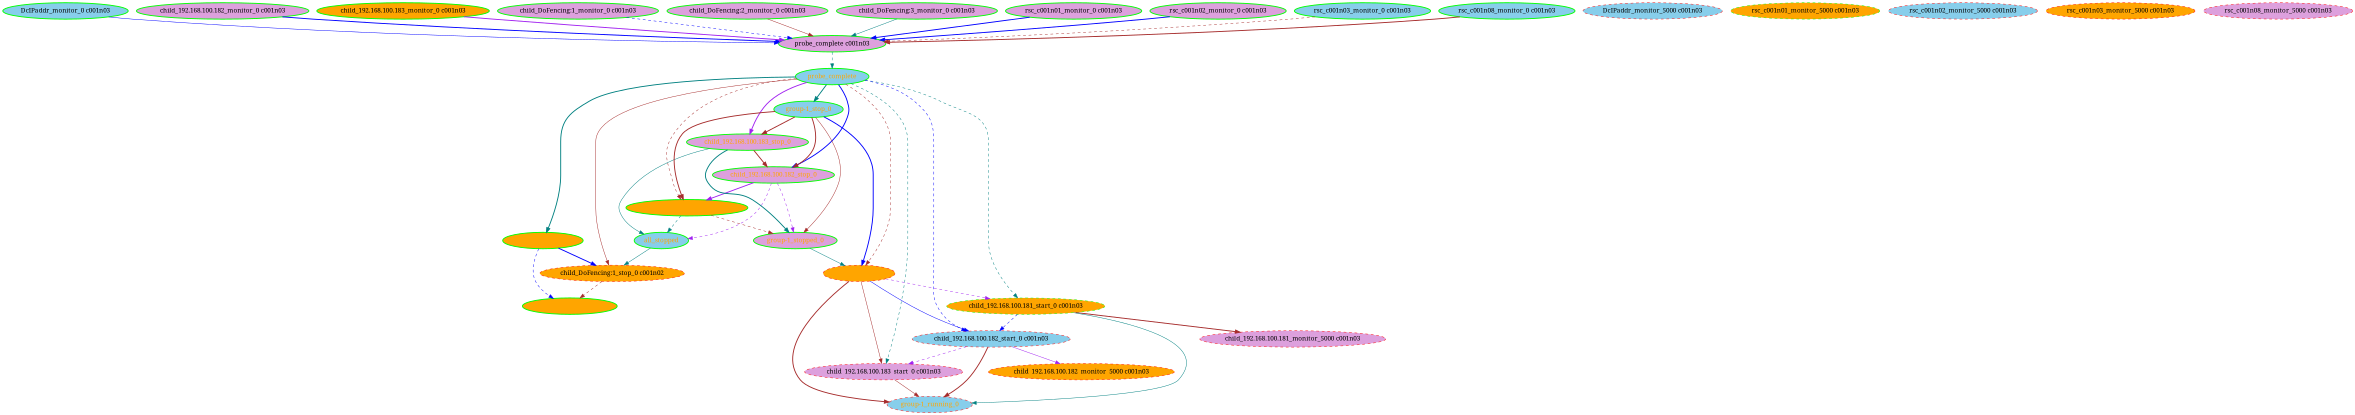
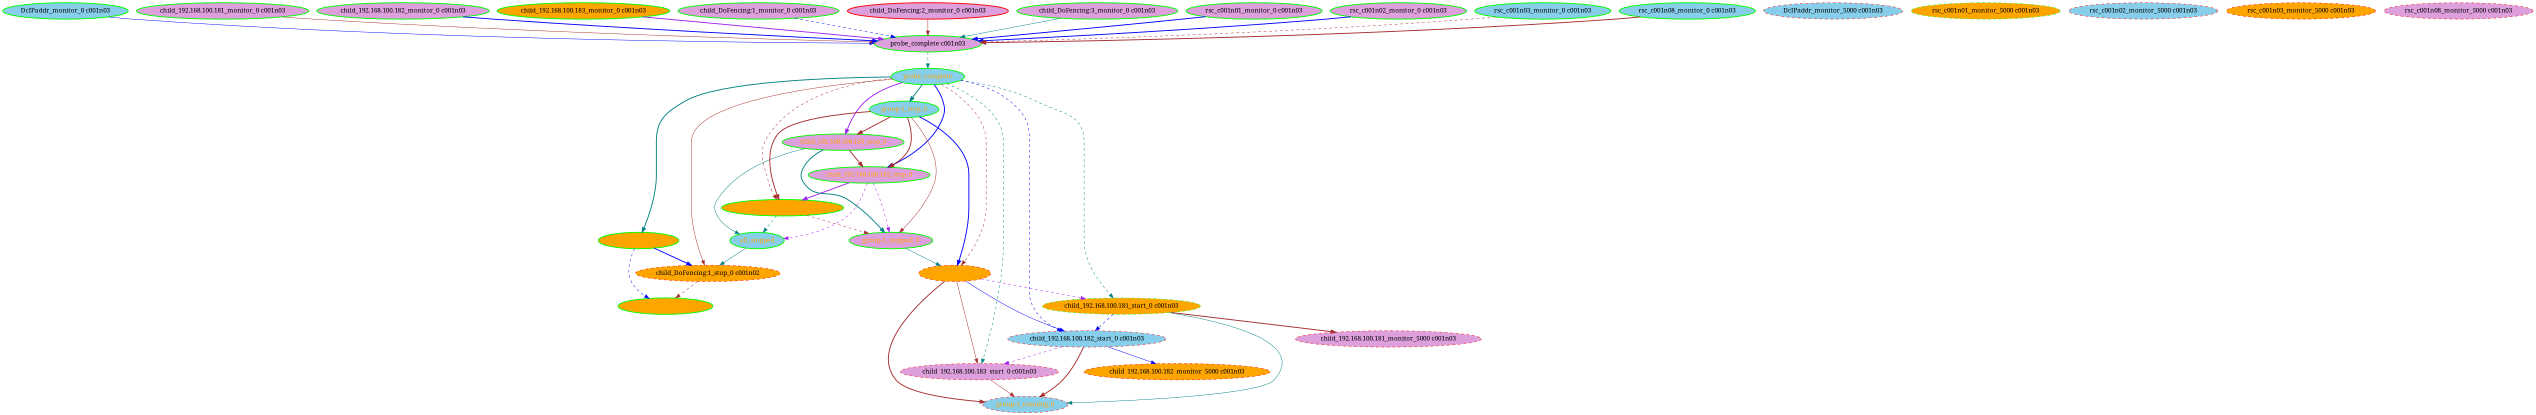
none -> (223, 11)
(747, 11) -> (928, 11)
(1034, 355) -> (1130, 355)
